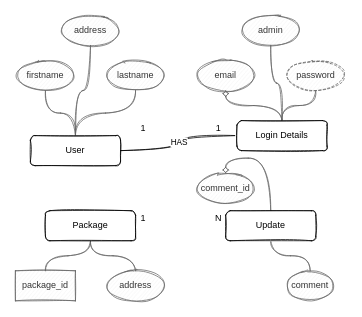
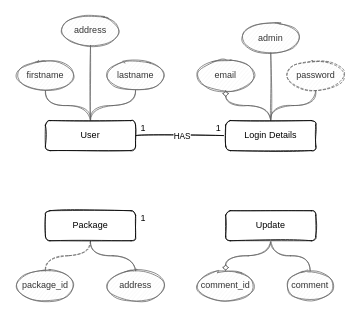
(270, 30) -> (270, 38)
(282, 135) -> (270, 135)
(75, 150) -> (90, 135)
(225, 188) -> (225, 285)
(218, 218) -> none
(66, 255) -> (66, 255)
(45, 285) -> (45, 285)
